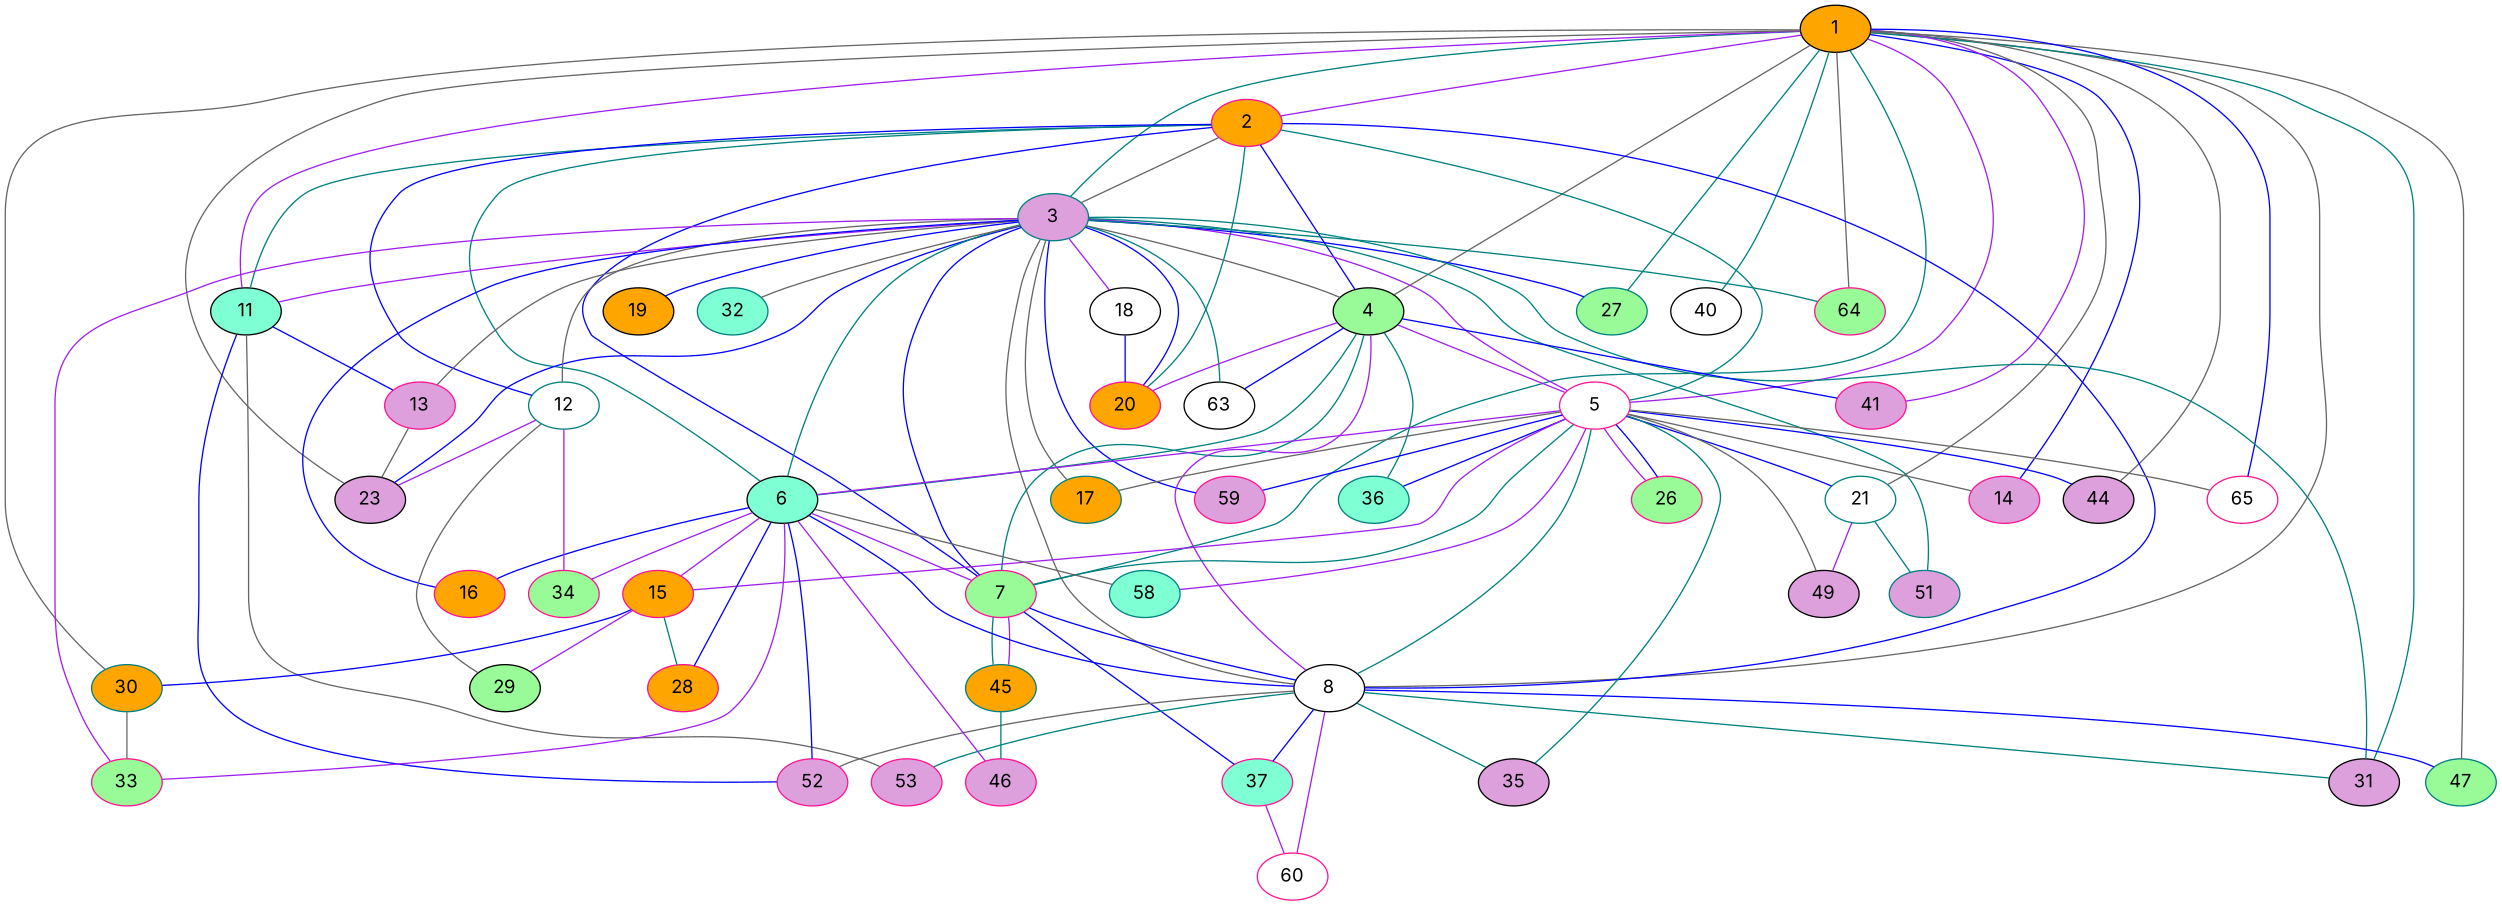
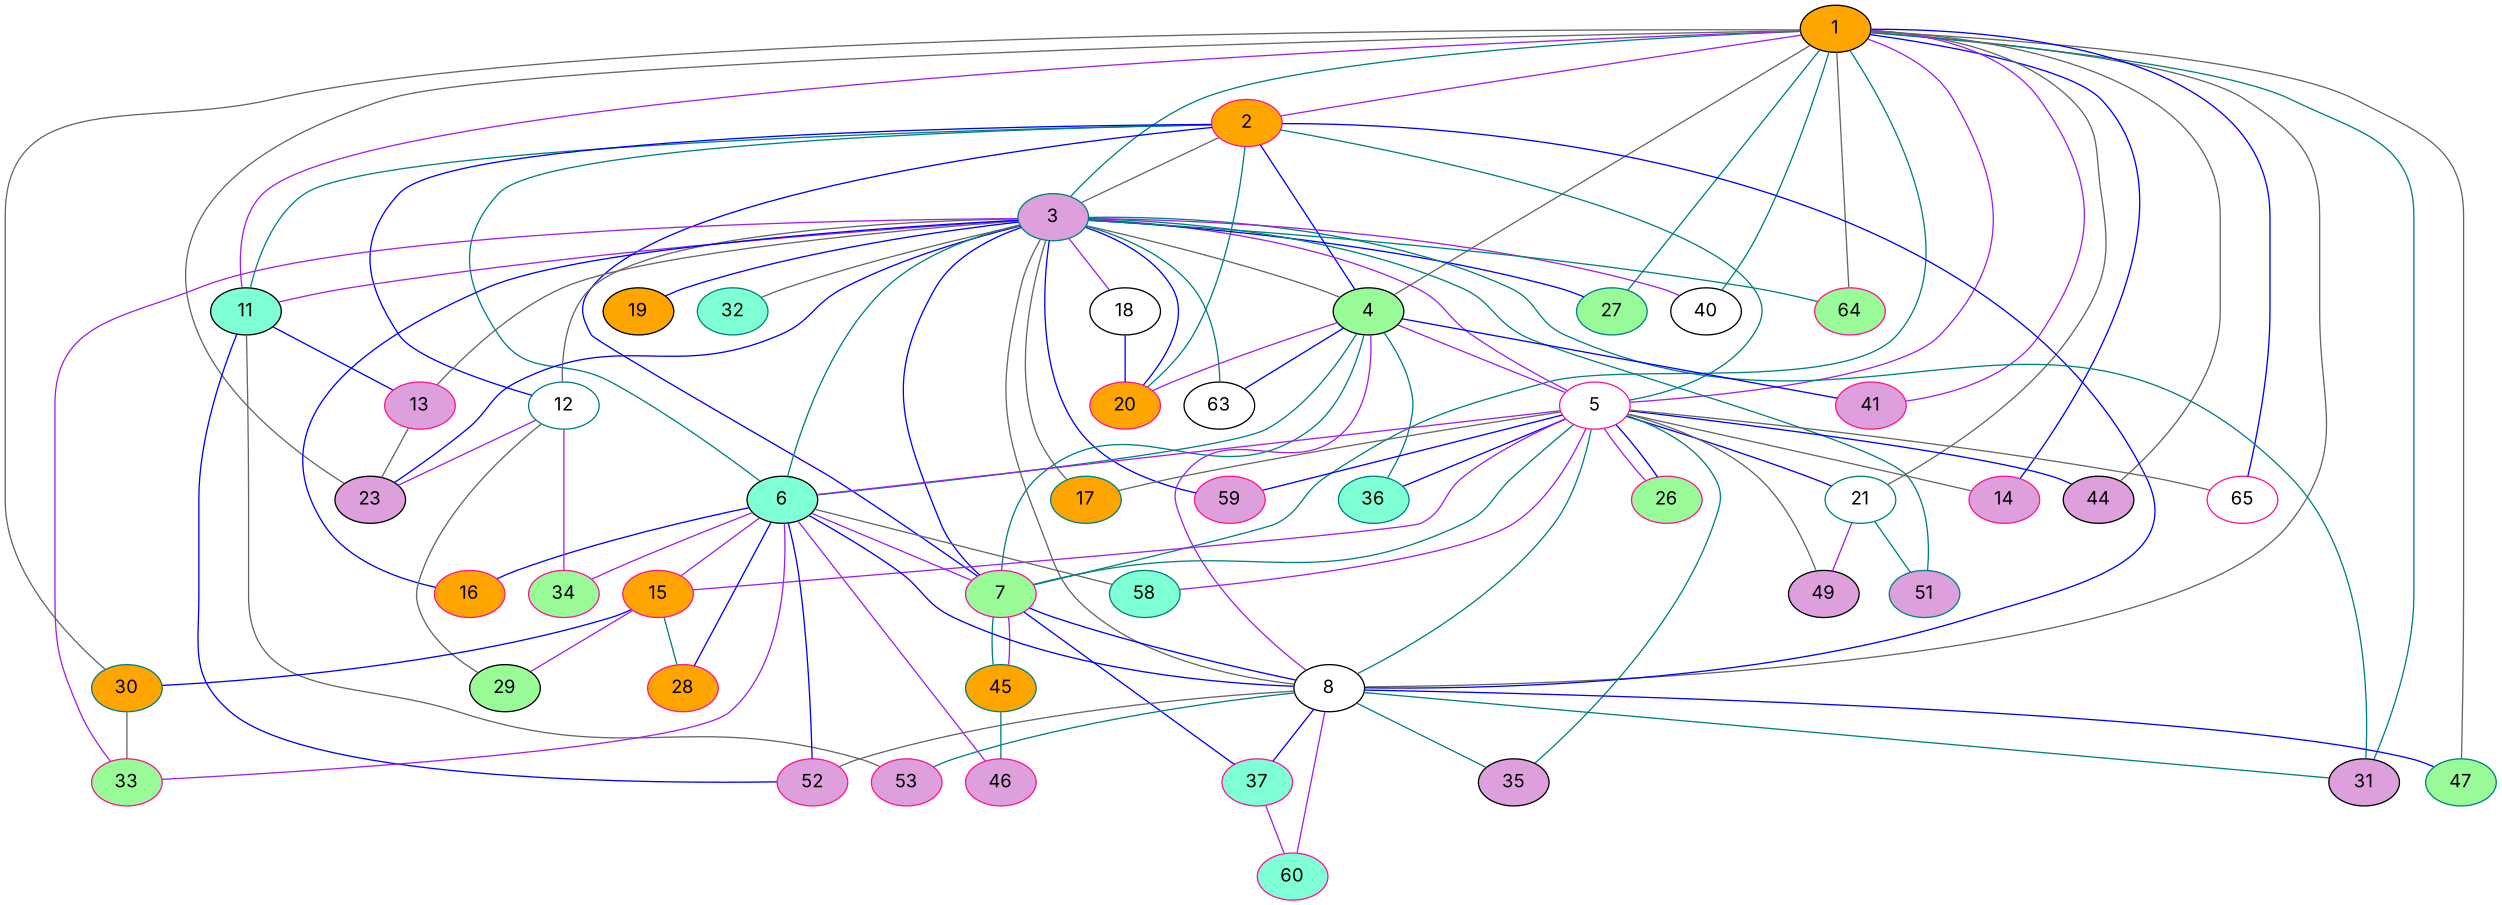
none -> (1387, 237)
(1293, 877) -> (1293, 877)
